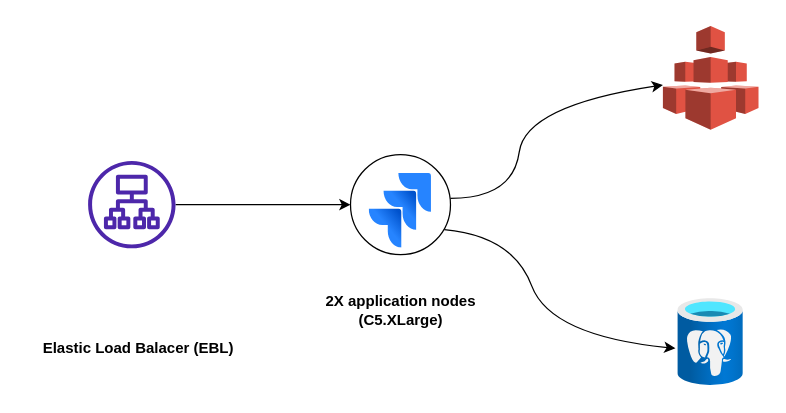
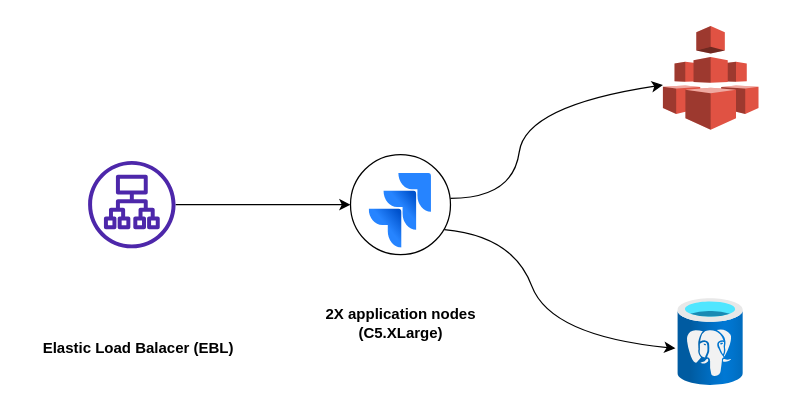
(401, 311) -> (401, 323)
